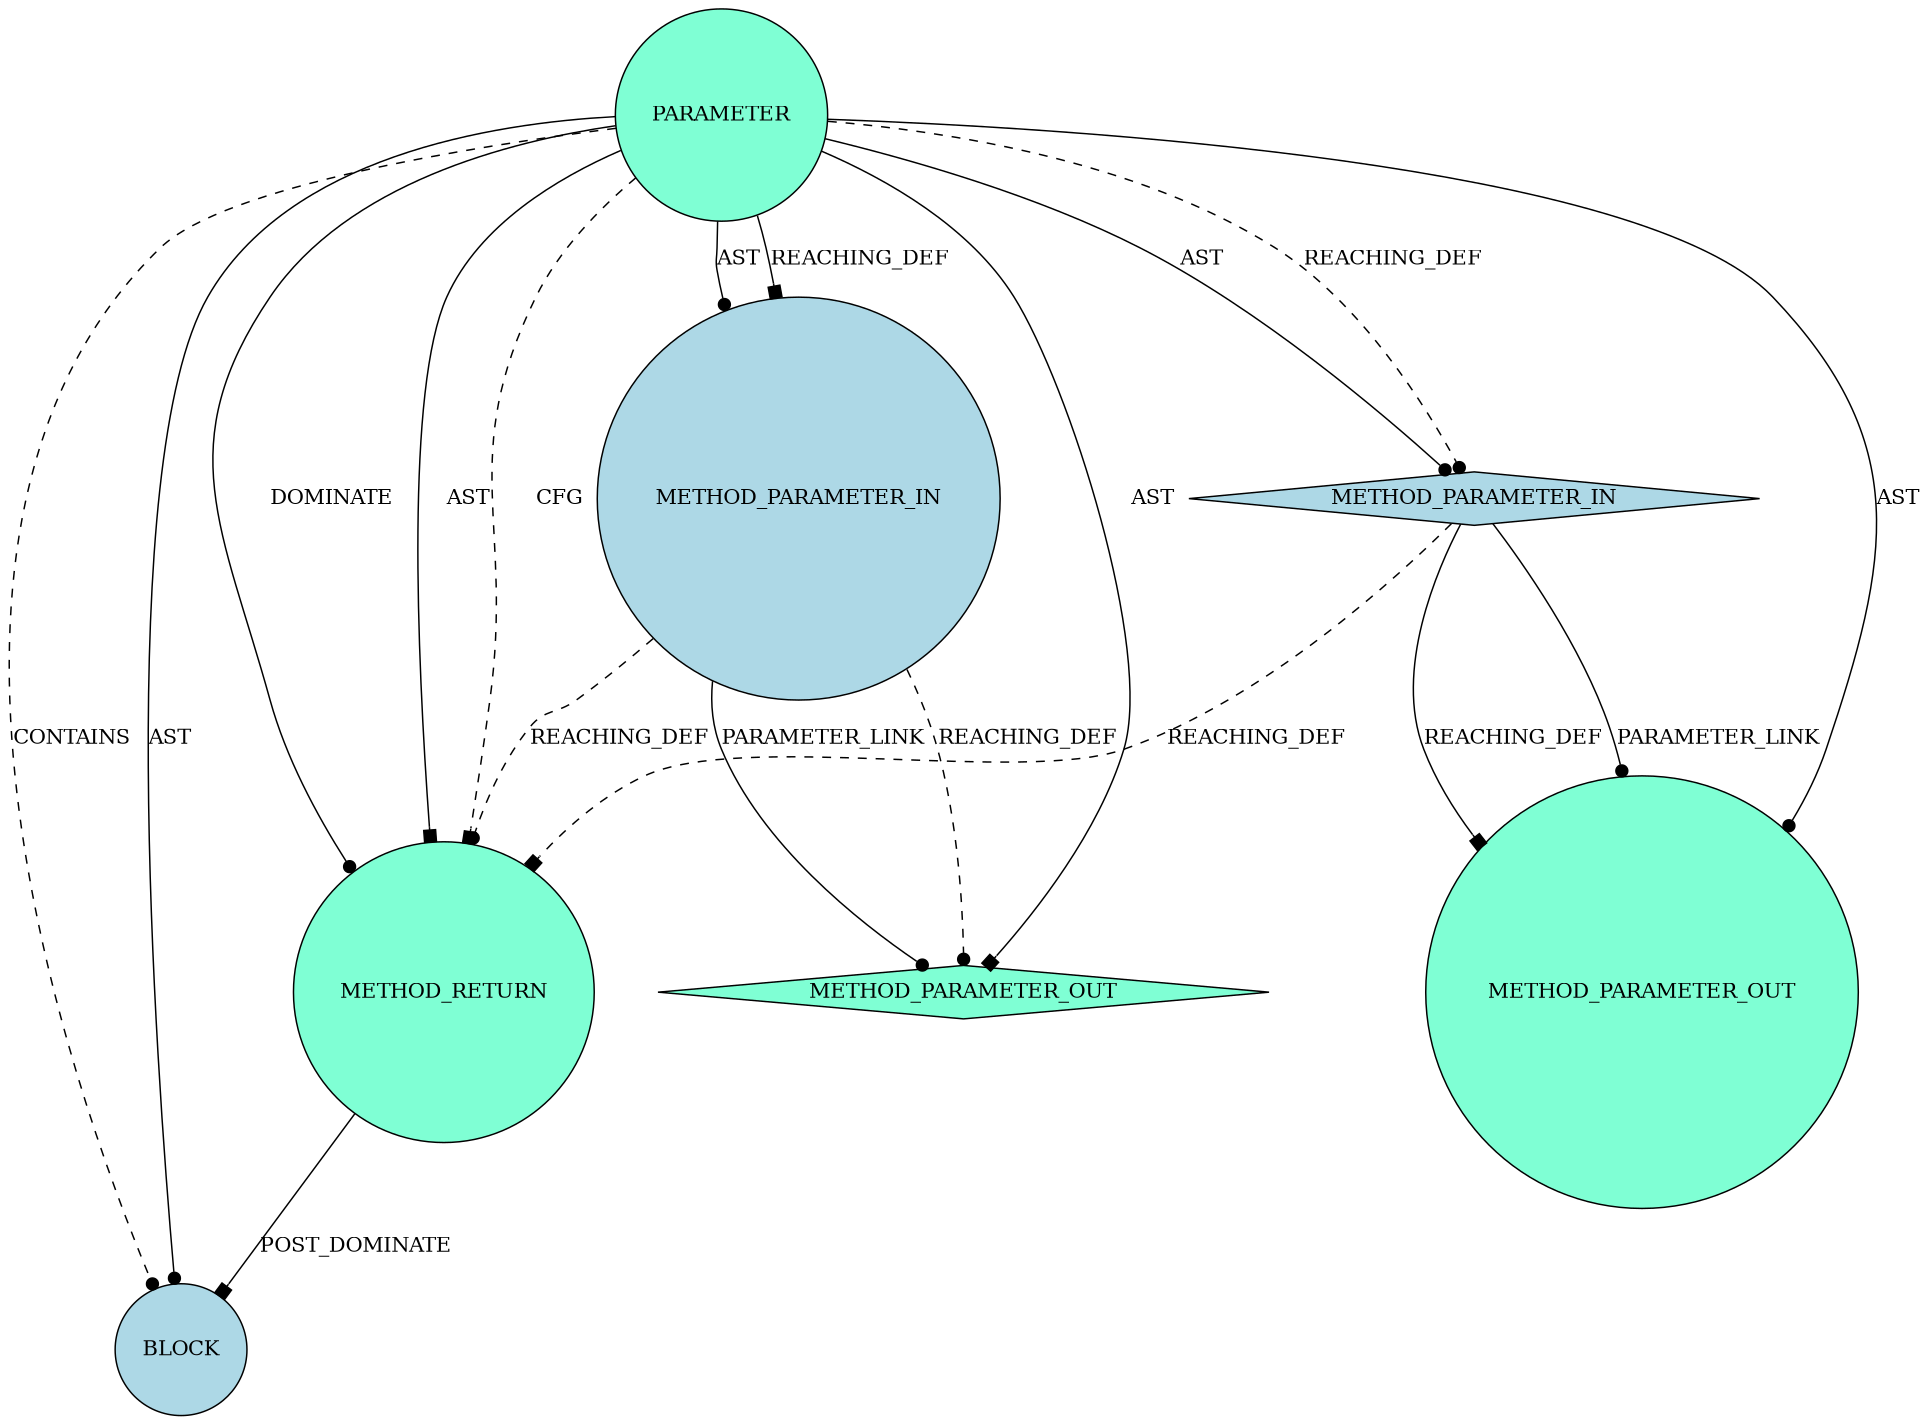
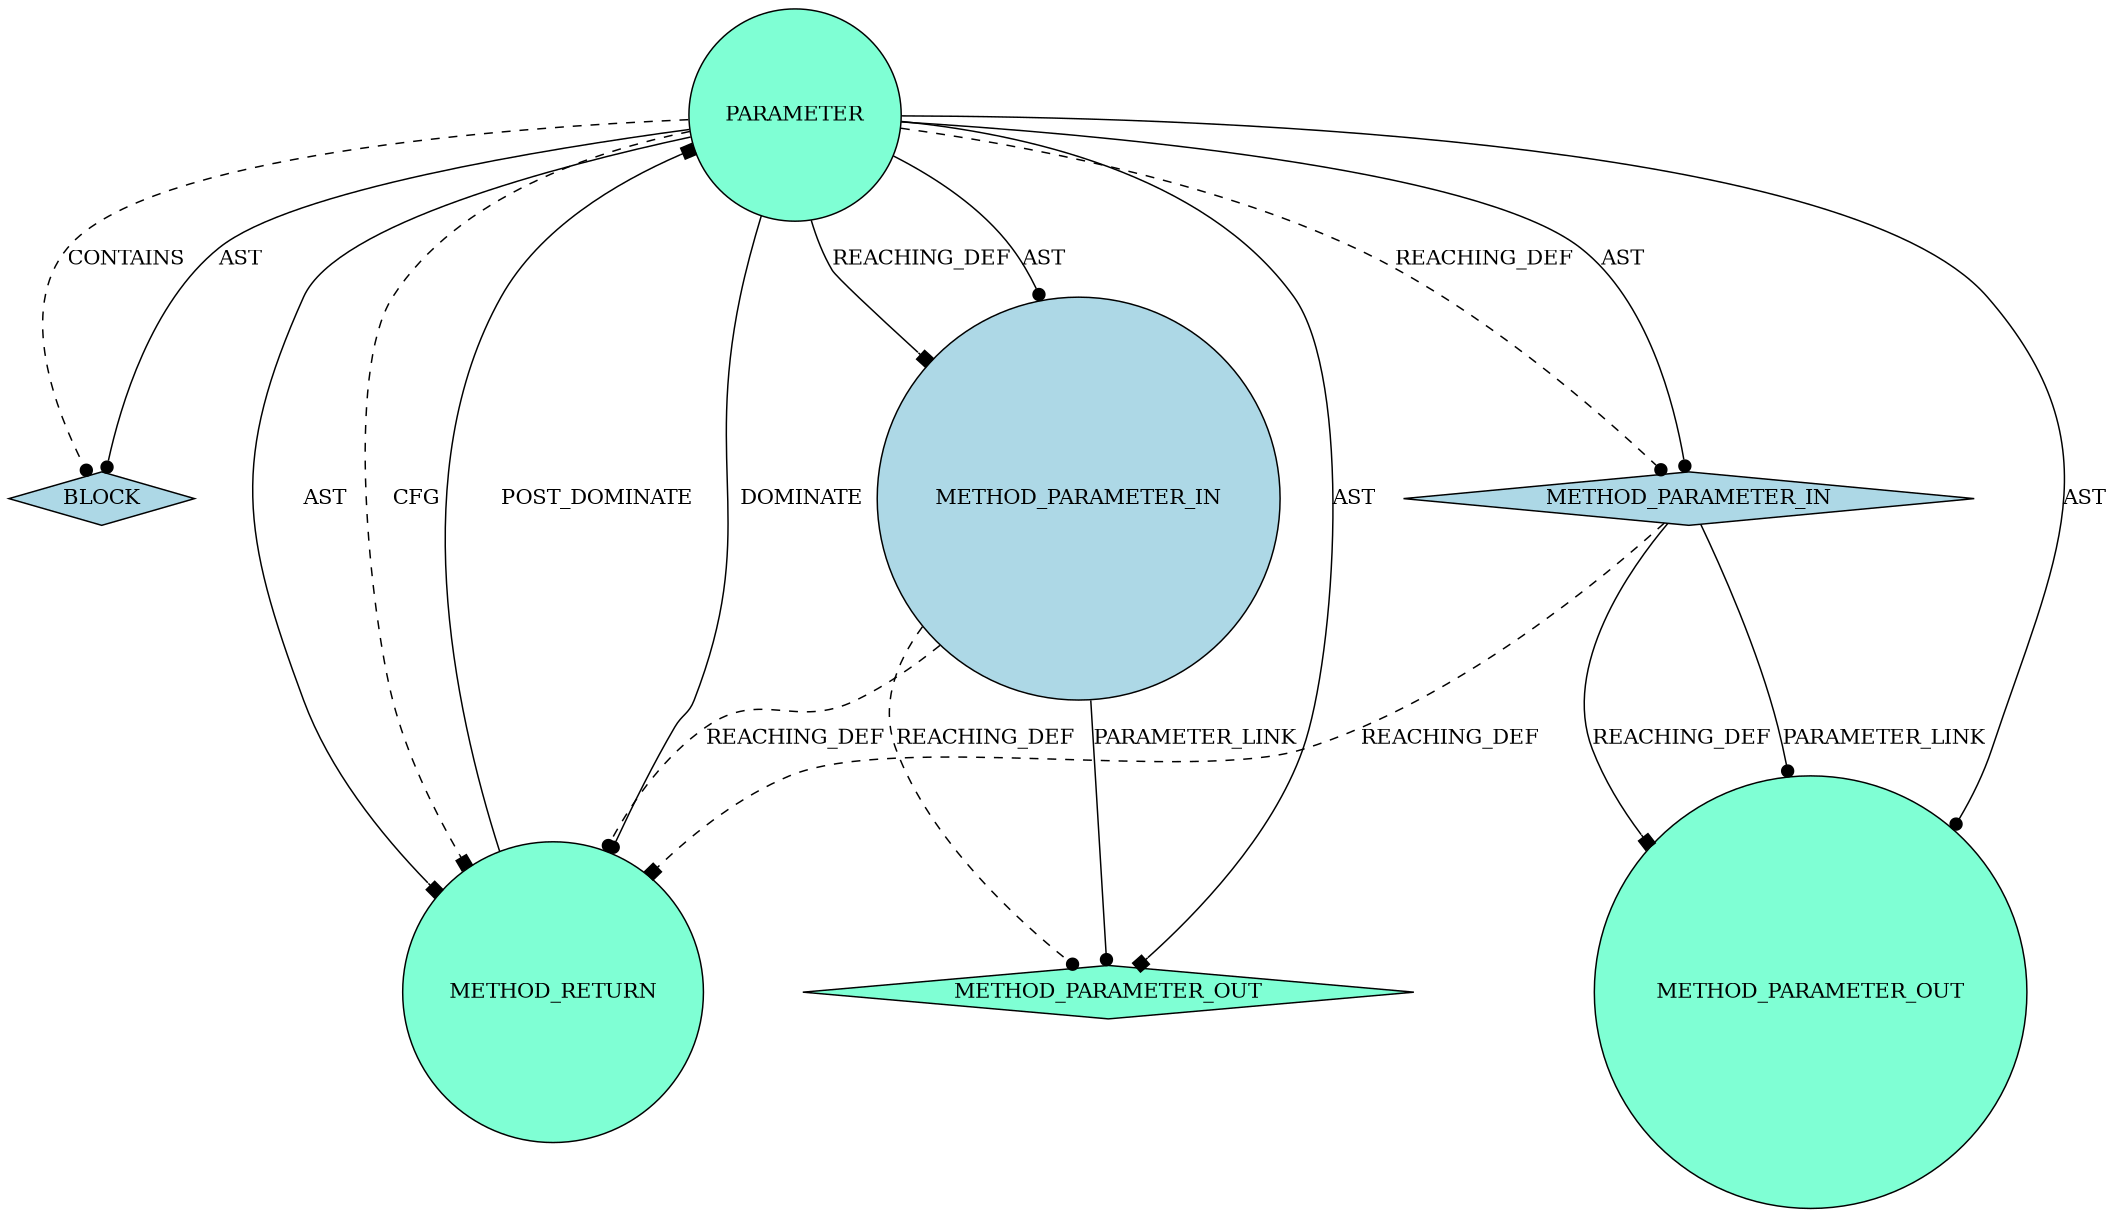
(292, 1199) -> (451, 457)
(181, 1350) -> (102, 499)
